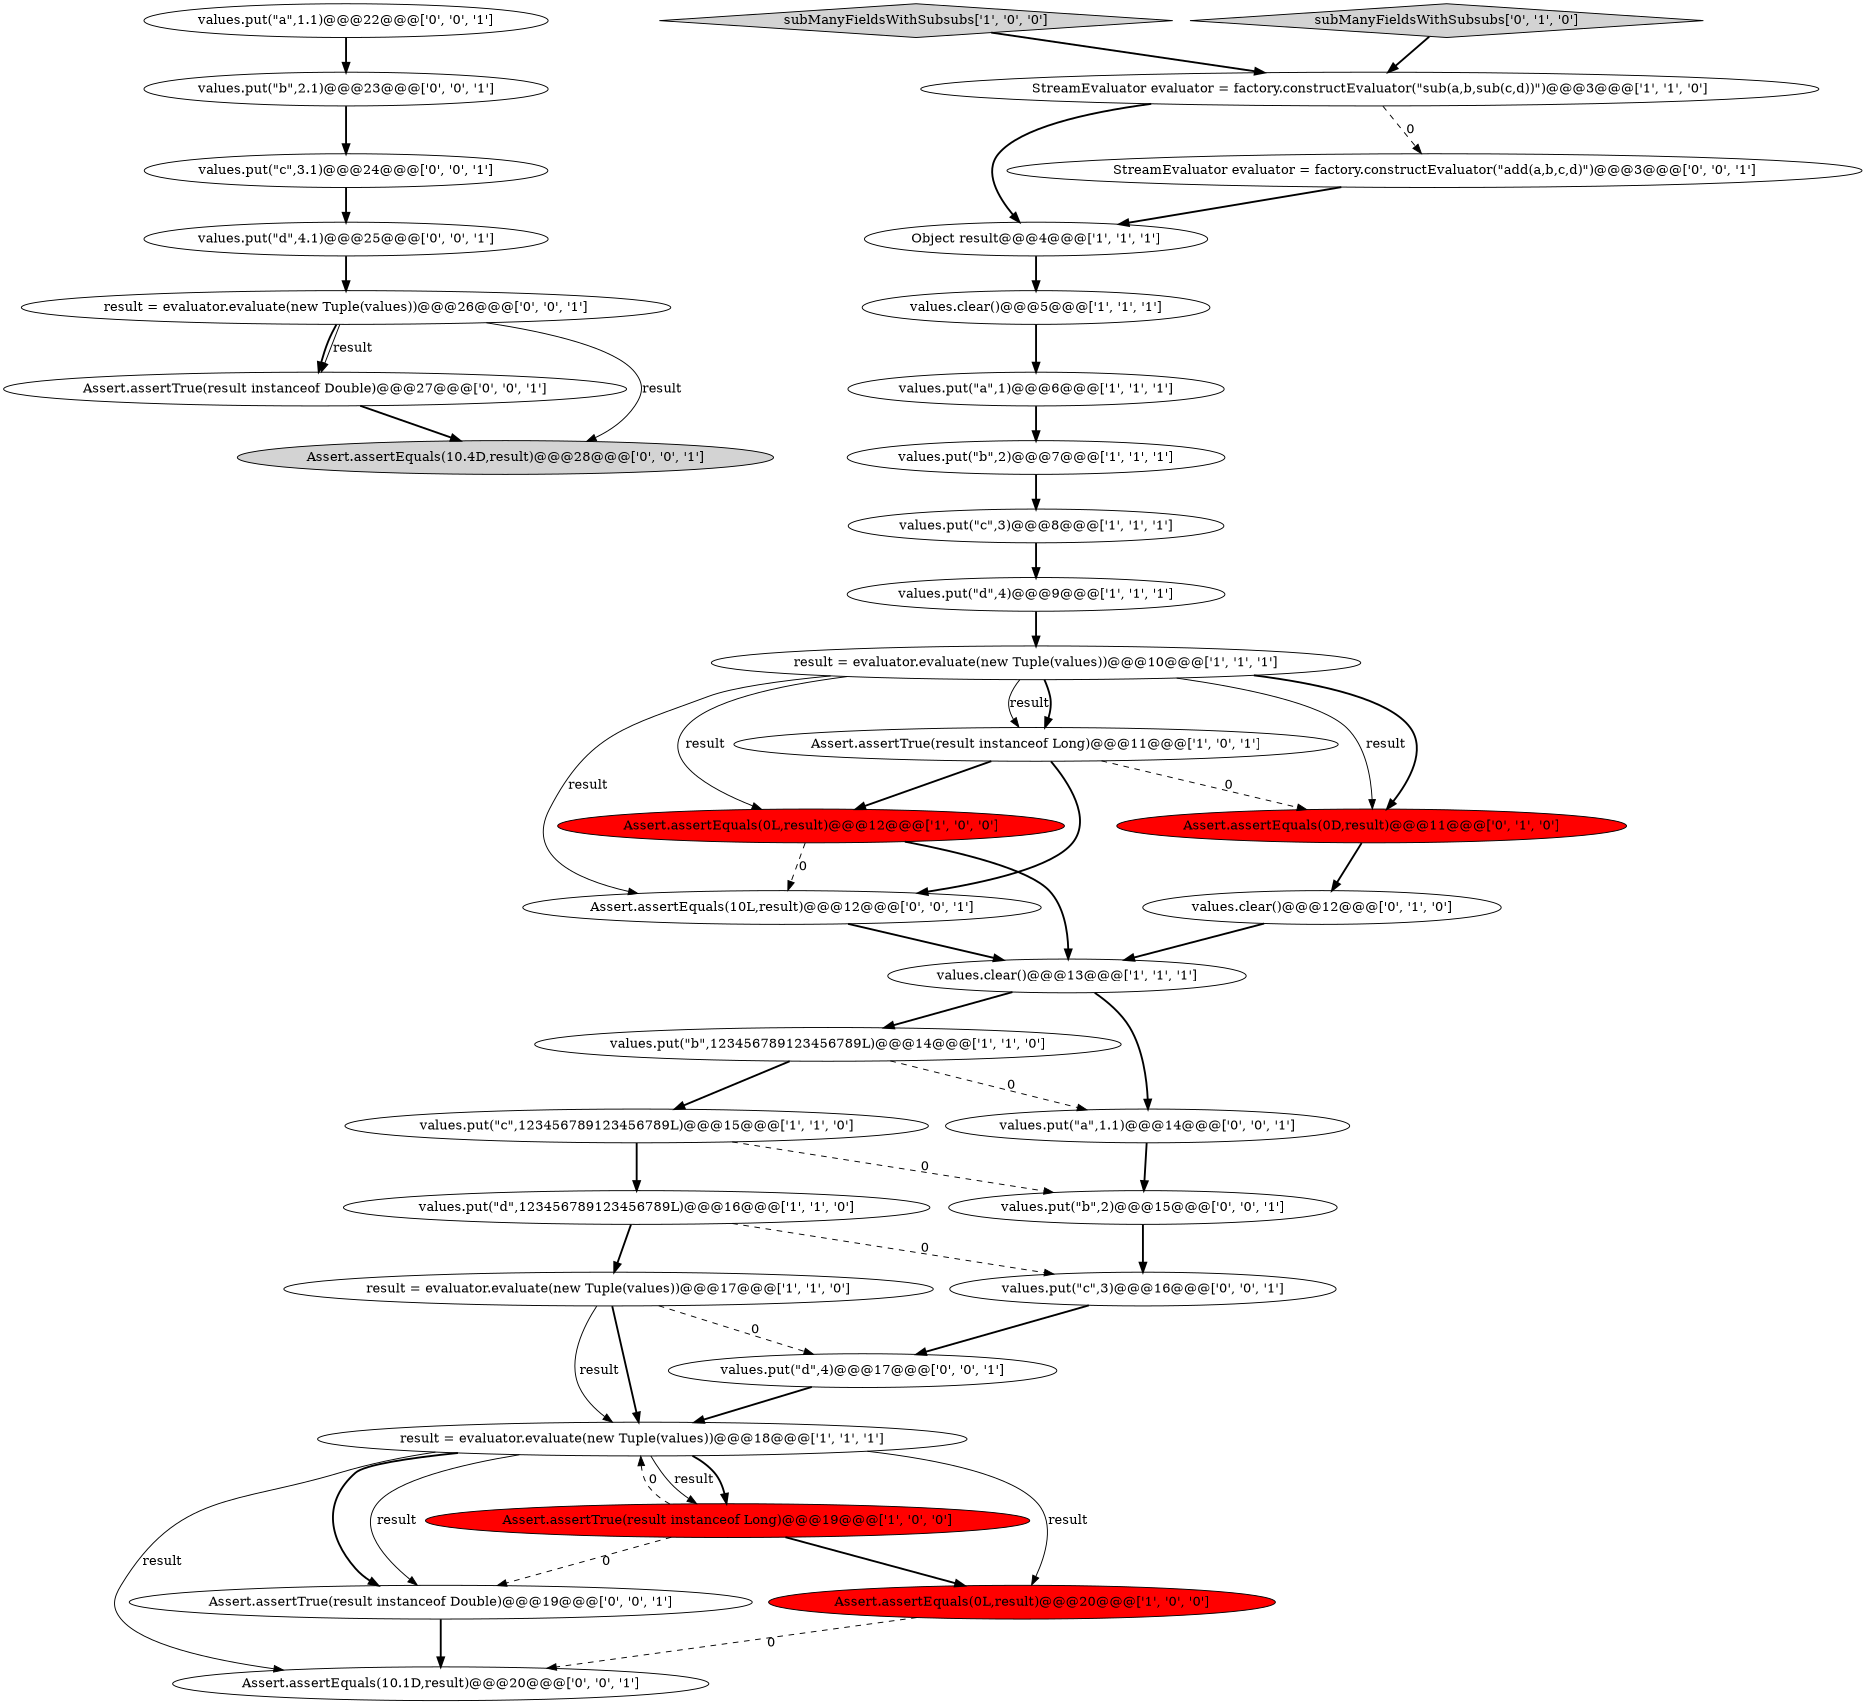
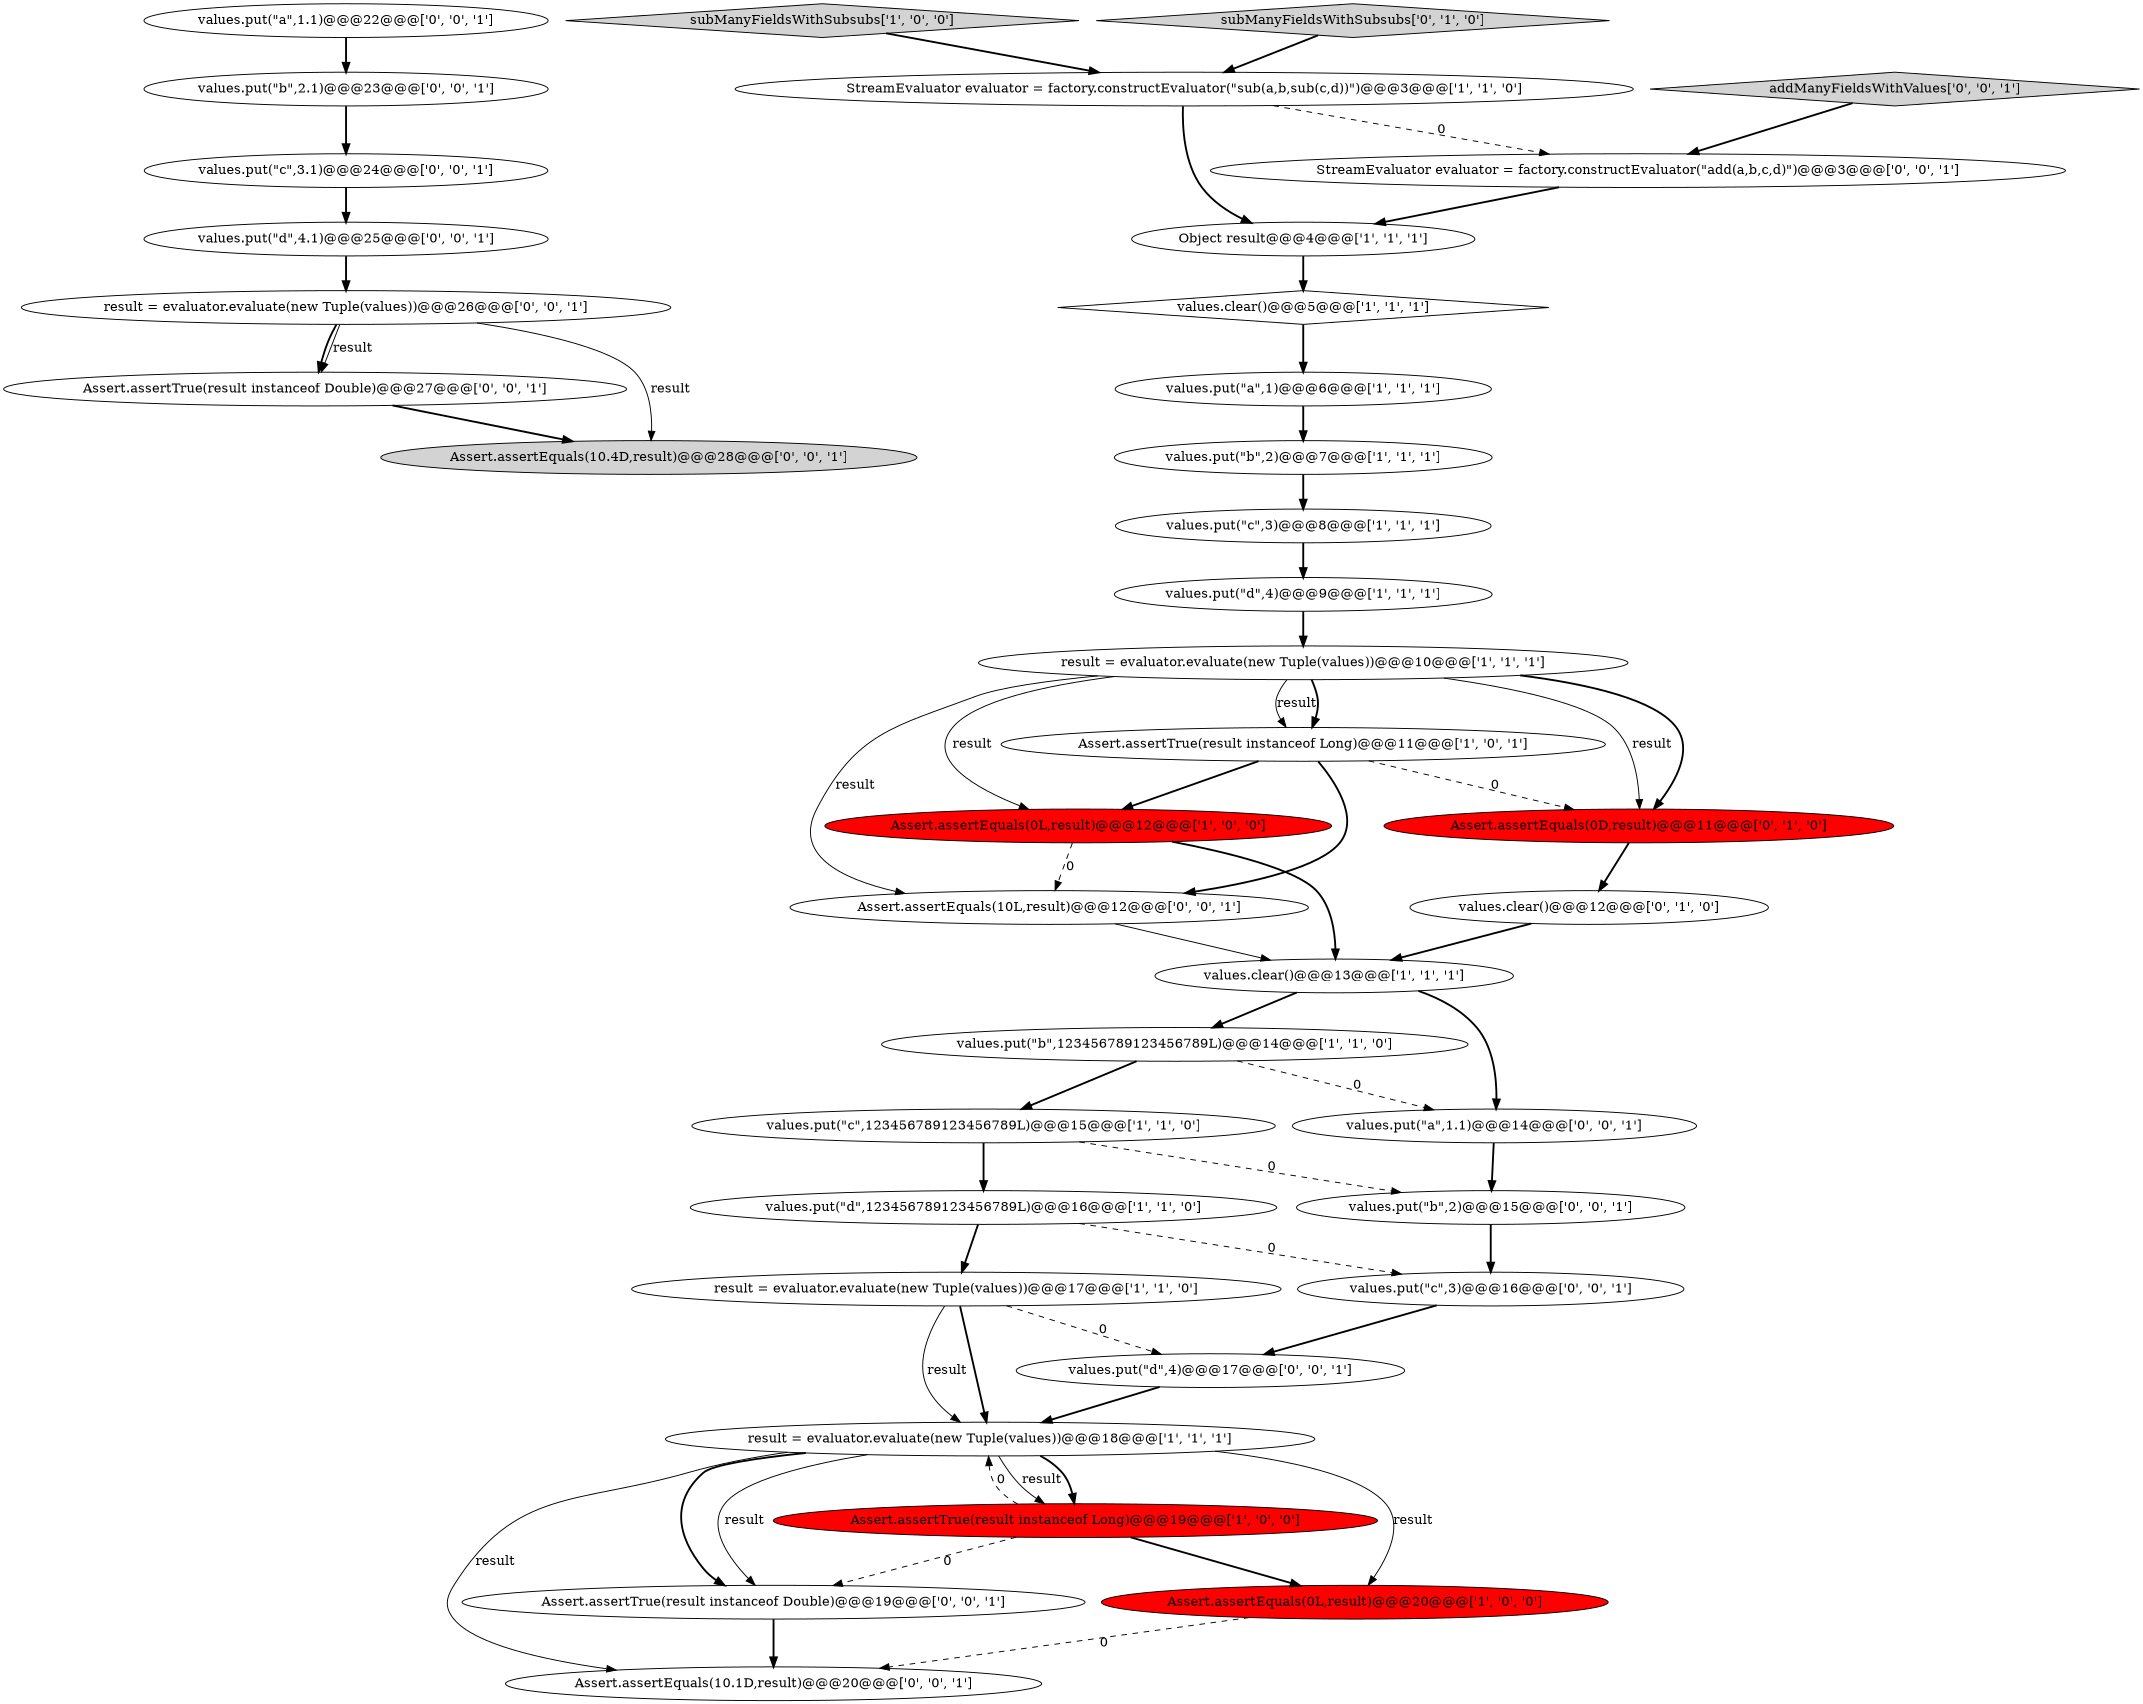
none -> (1895, 89)
(1036, 308) -> (1303, 308)
(921, 941) -> (1188, 941)
